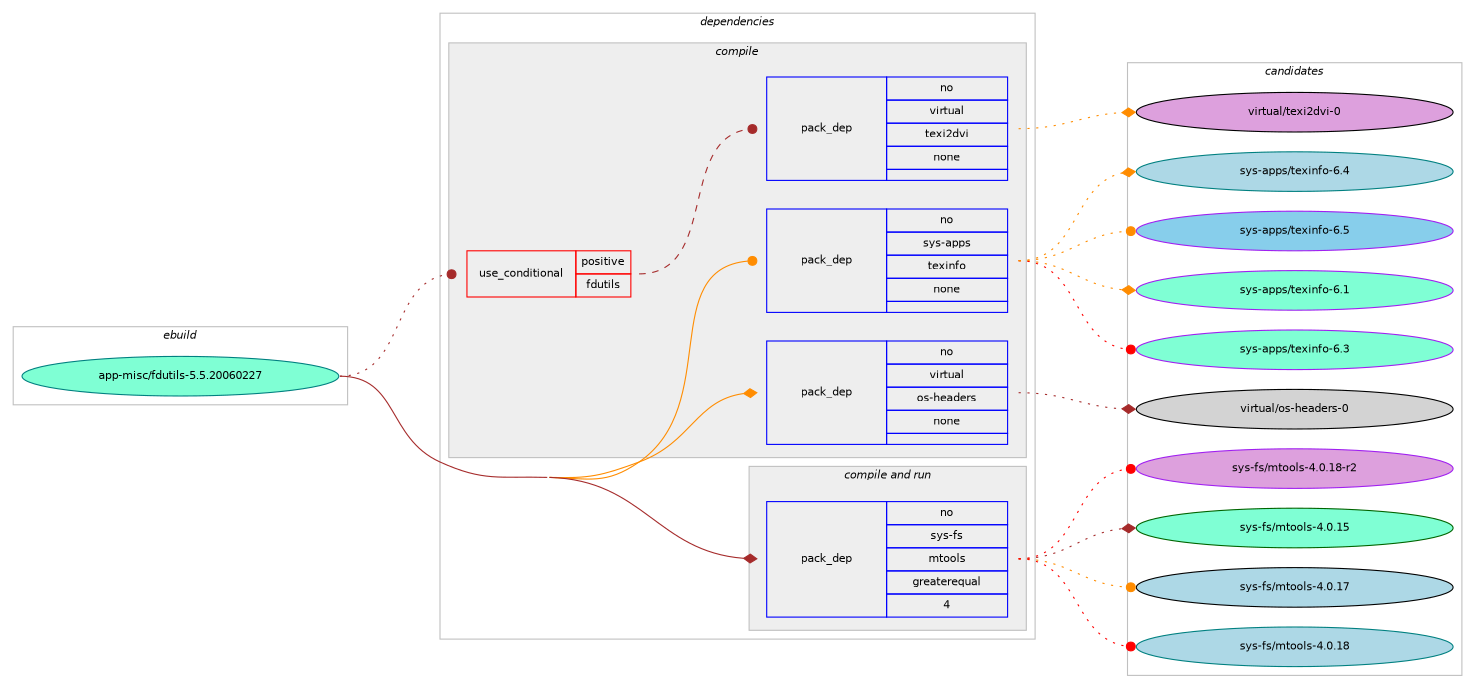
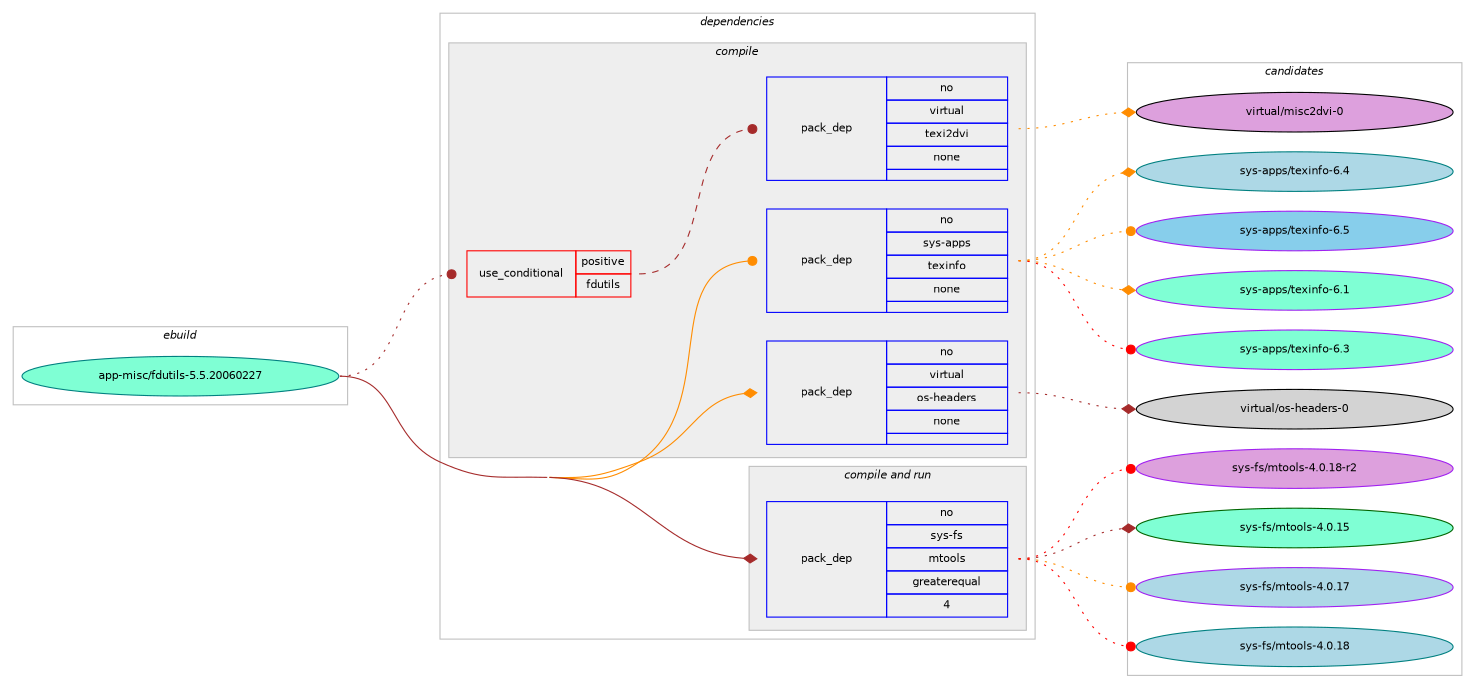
(1295, 112) -> (1295, 112)
(1295, 587) -> (1295, 587)
